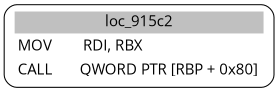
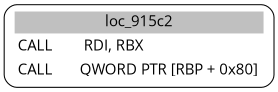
(81, 46) -> (81, 46)
